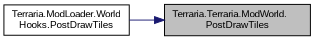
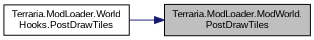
(237, 20) -> (237, 20)
